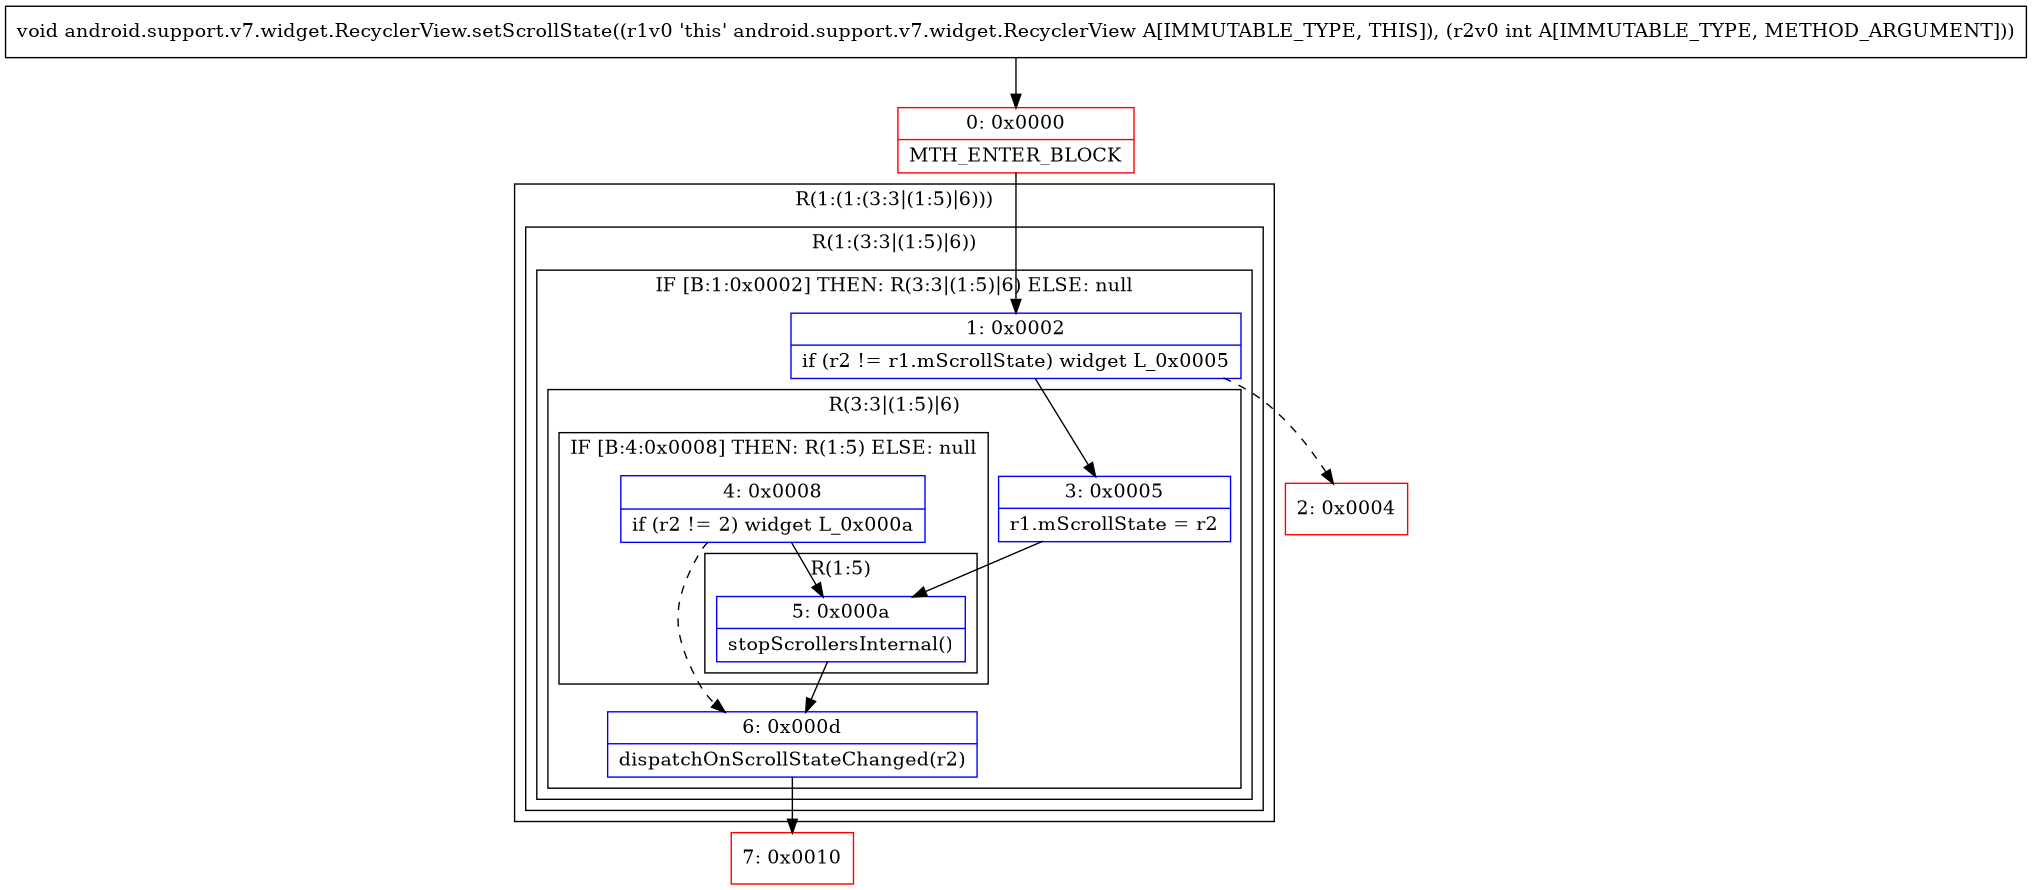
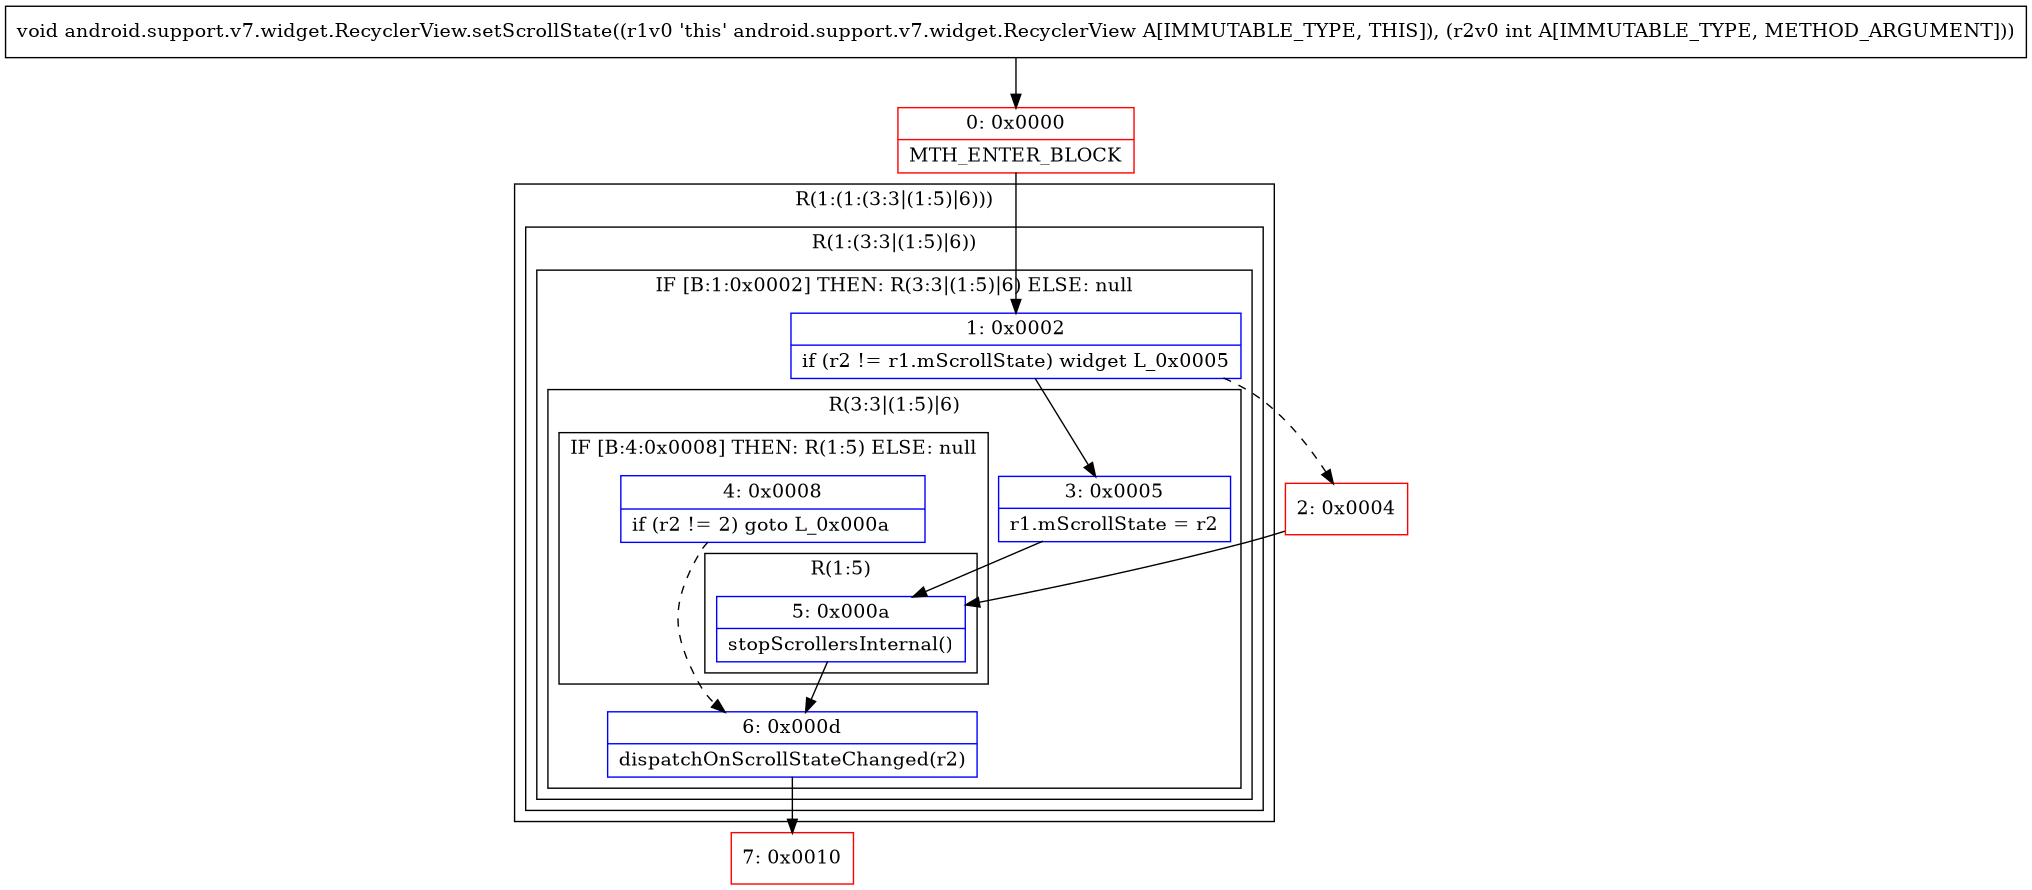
(773, 525) -> (761, 525)
(804, 563) -> (1133, 570)
